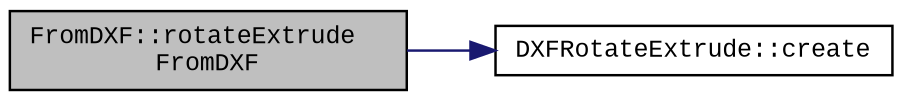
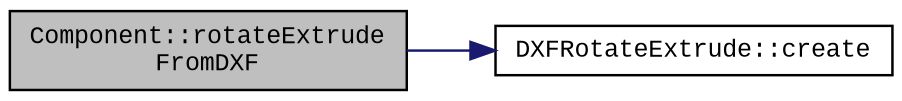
(208, 51) -> (208, 51)
